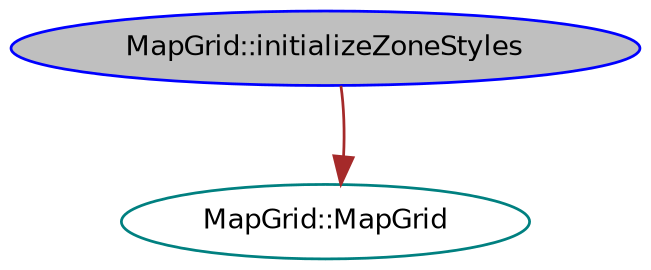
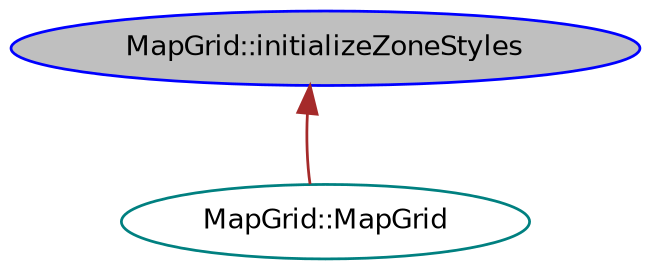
(344, 121) -> (307, 149)
